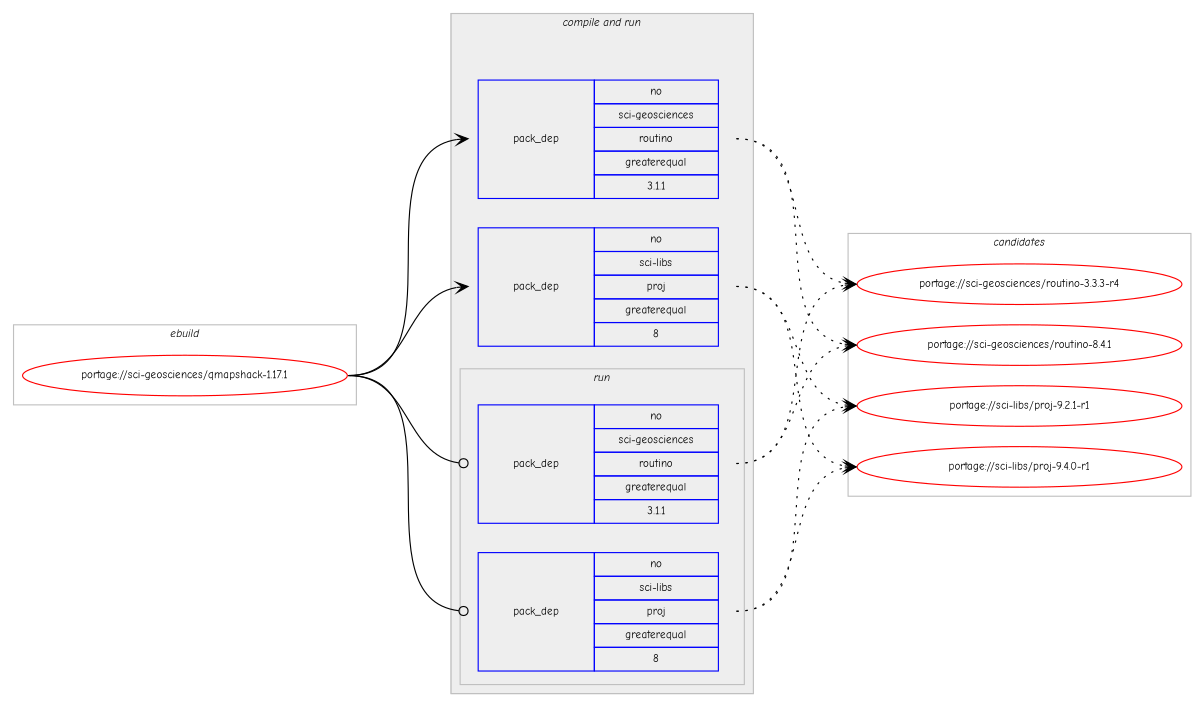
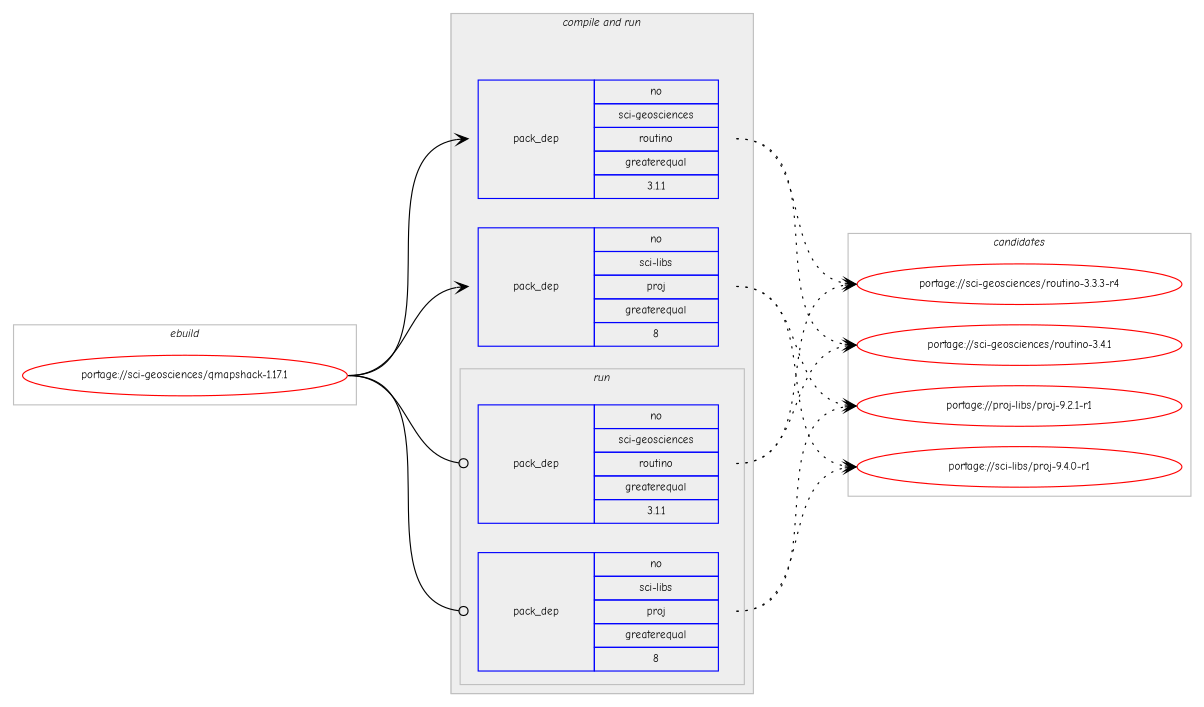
(1020, 345) -> (1020, 345)
(1020, 406) -> (1020, 406)
